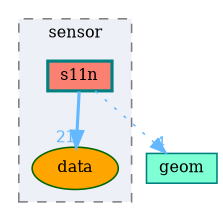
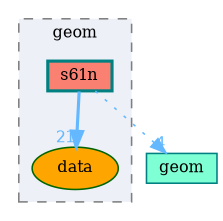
(75, 34) -> (75, 34)
(80, 76) -> (80, 76)
